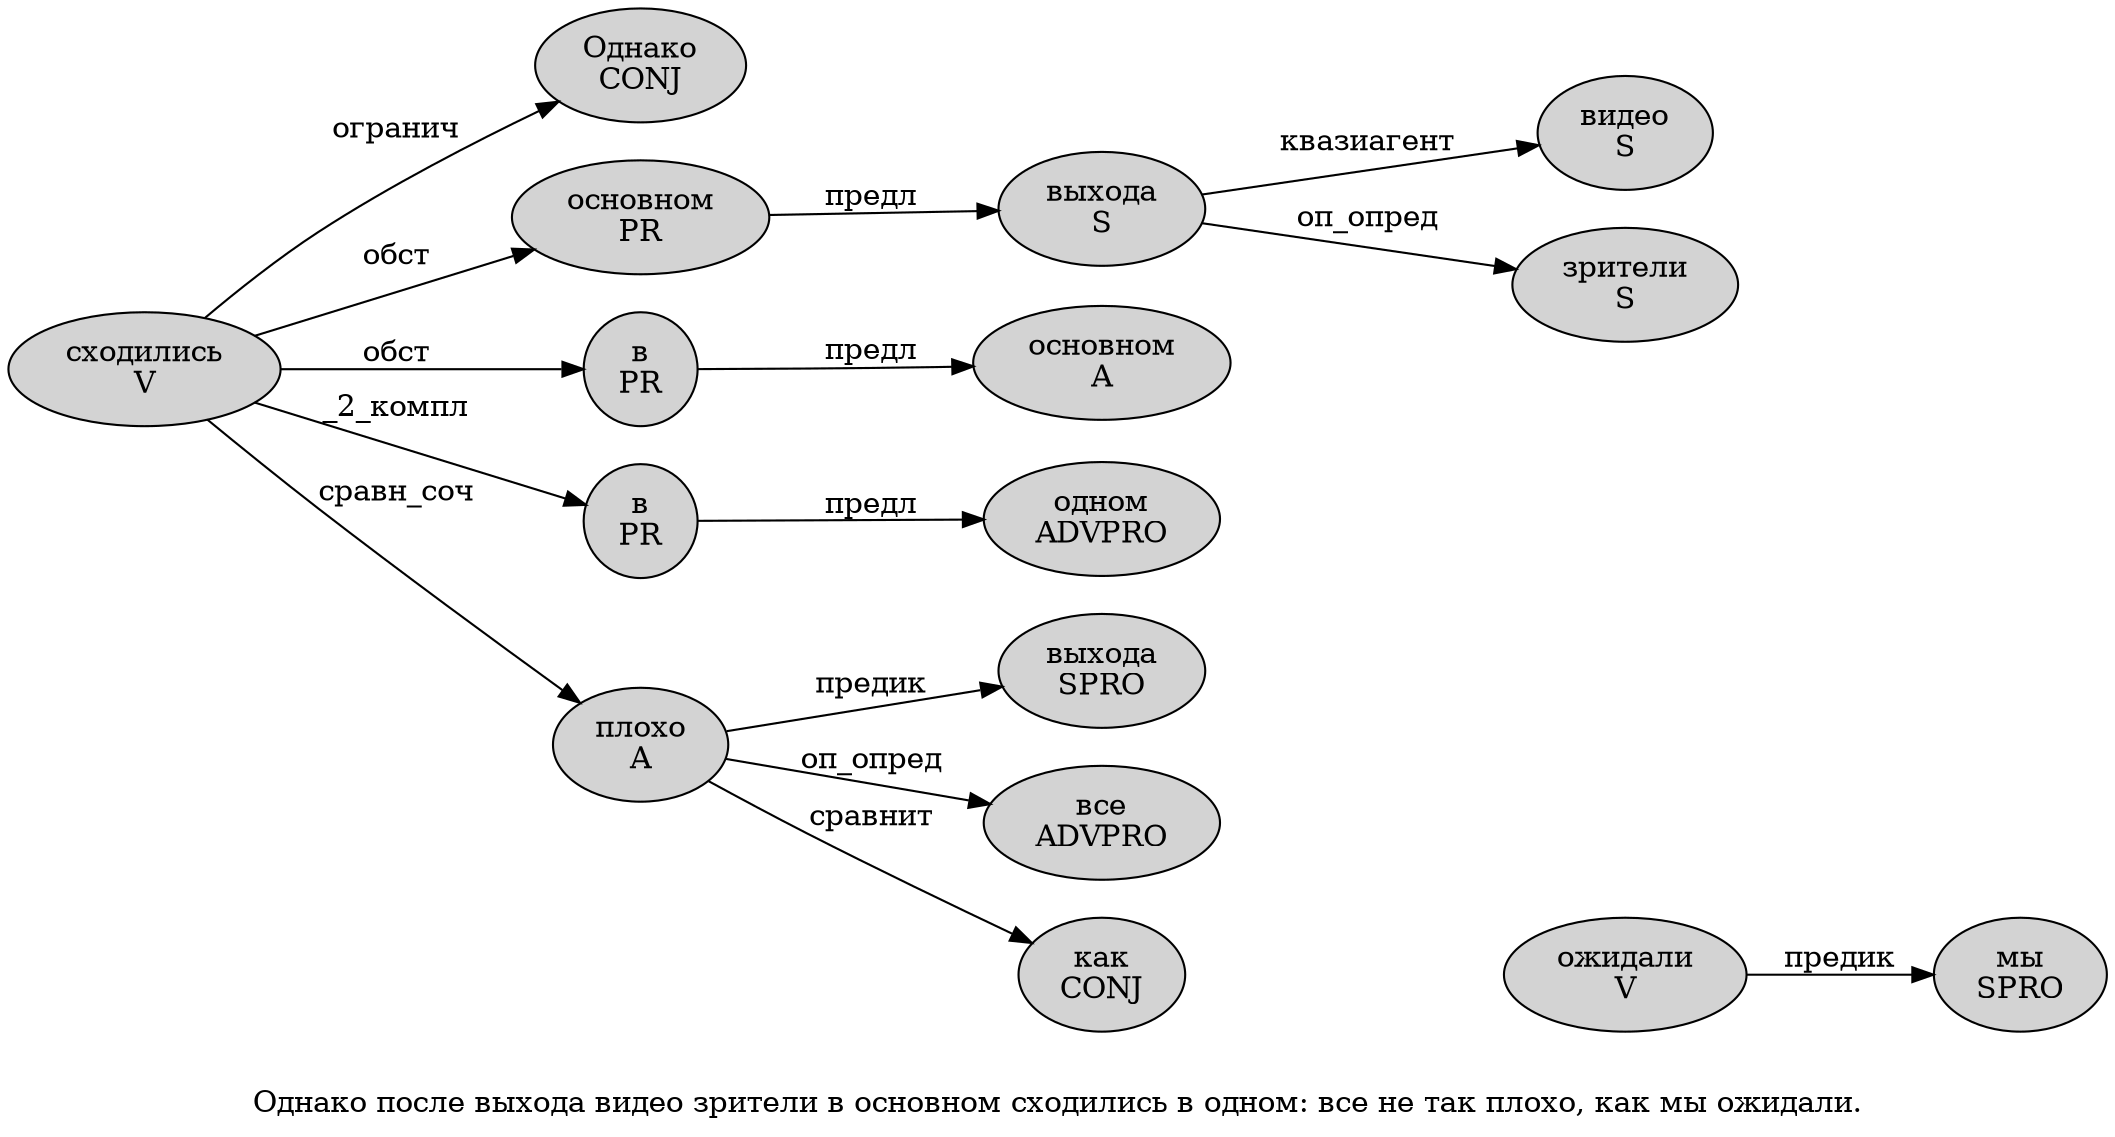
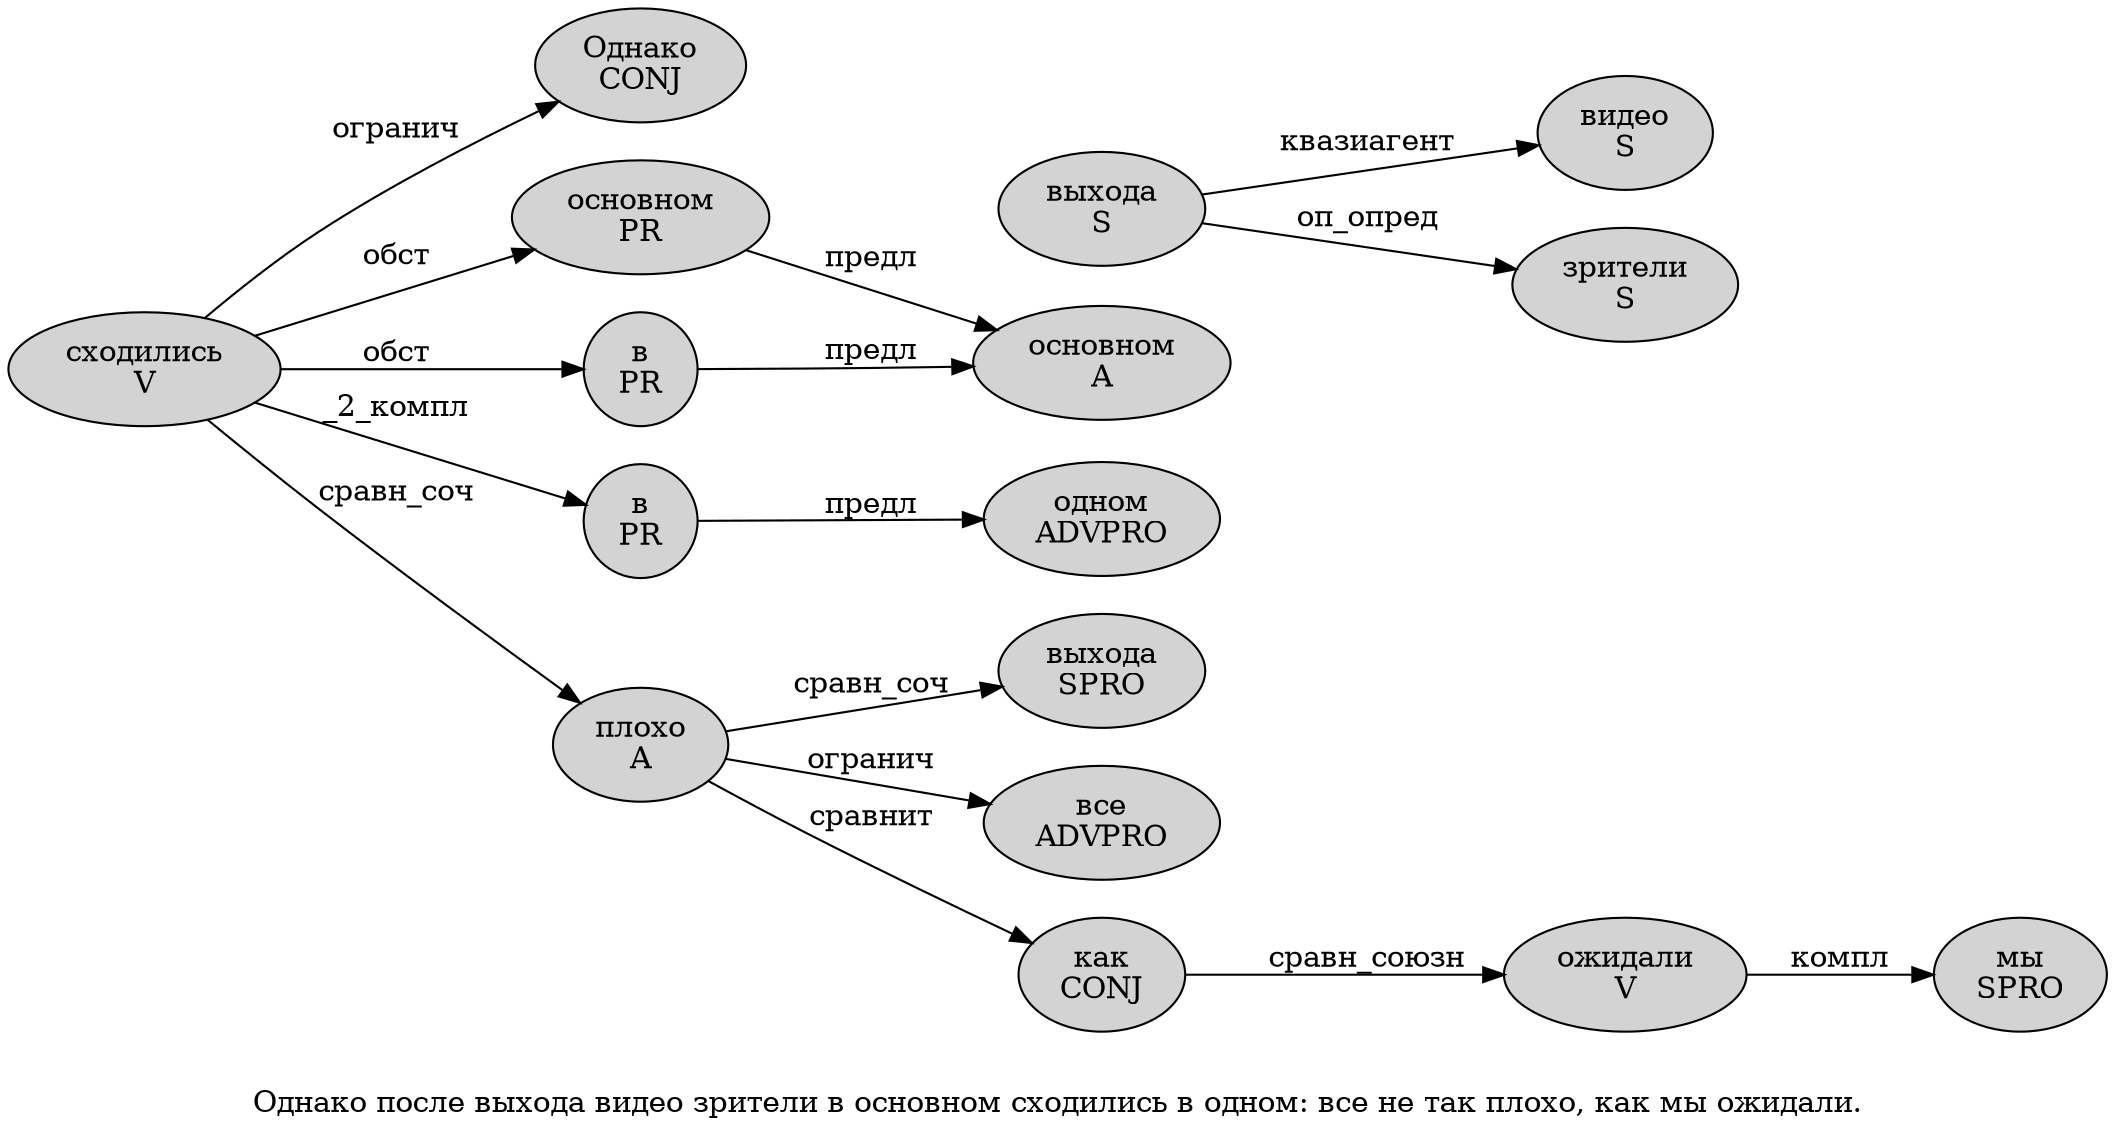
(873, 213) -> (861, 287)
(871, 685) -> (871, 685)
(871, 761) -> (871, 761)
(1840, 959) -> (1840, 959)
none -> (1334, 975)
